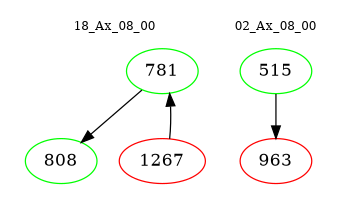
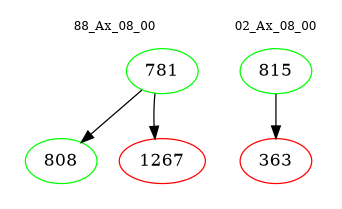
(115, 27) -> (115, 27)
(276, 71) -> (276, 71)
(171, 123) -> (154, 110)
(276, 161) -> (276, 161)
